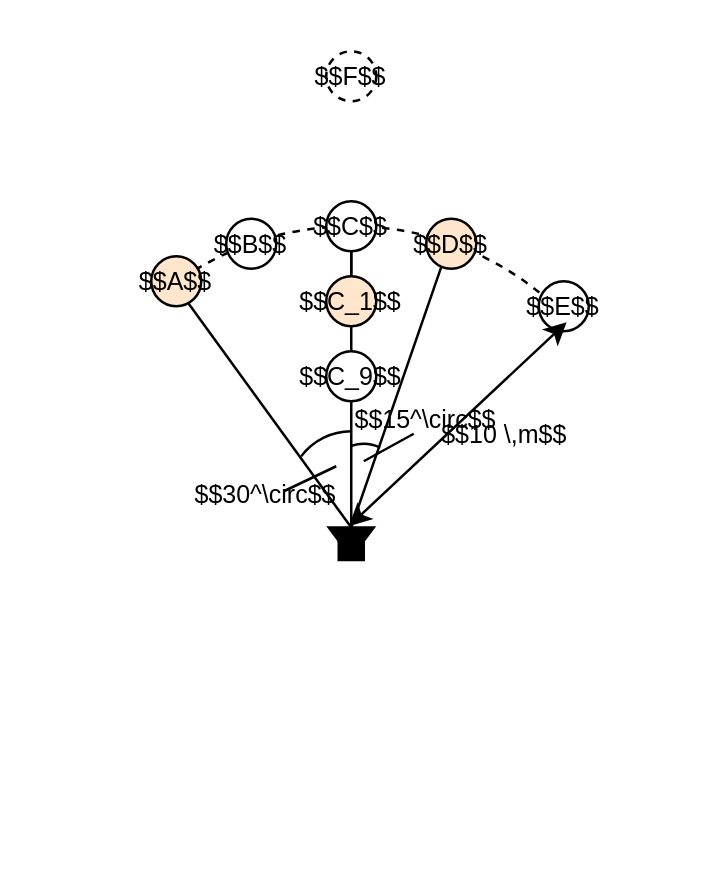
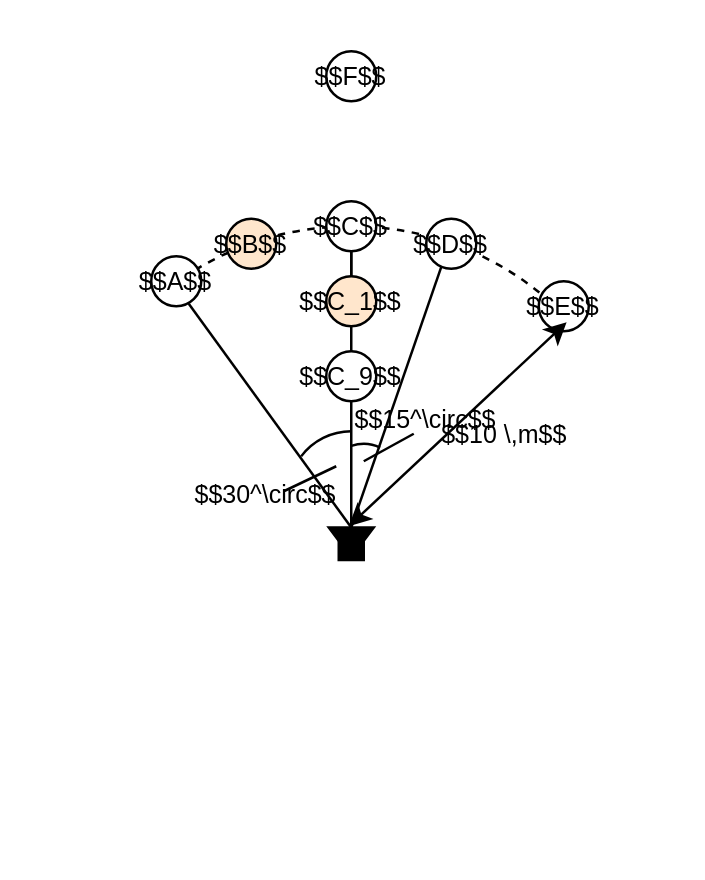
(351, 76) -> (351, 76)
(251, 244) -> (251, 244)
(451, 244) -> (451, 244)
(176, 281) -> (176, 281)
